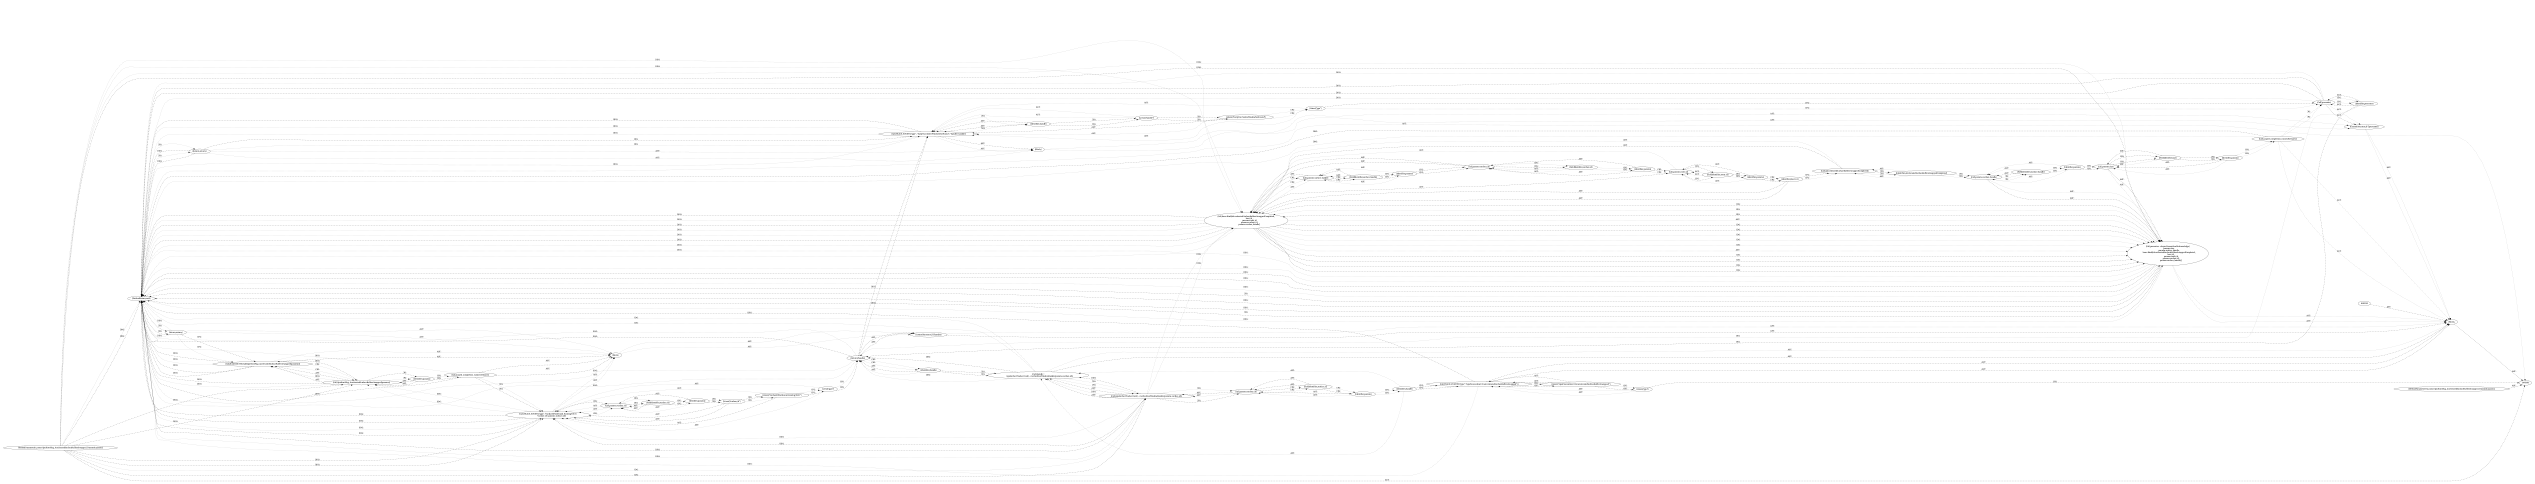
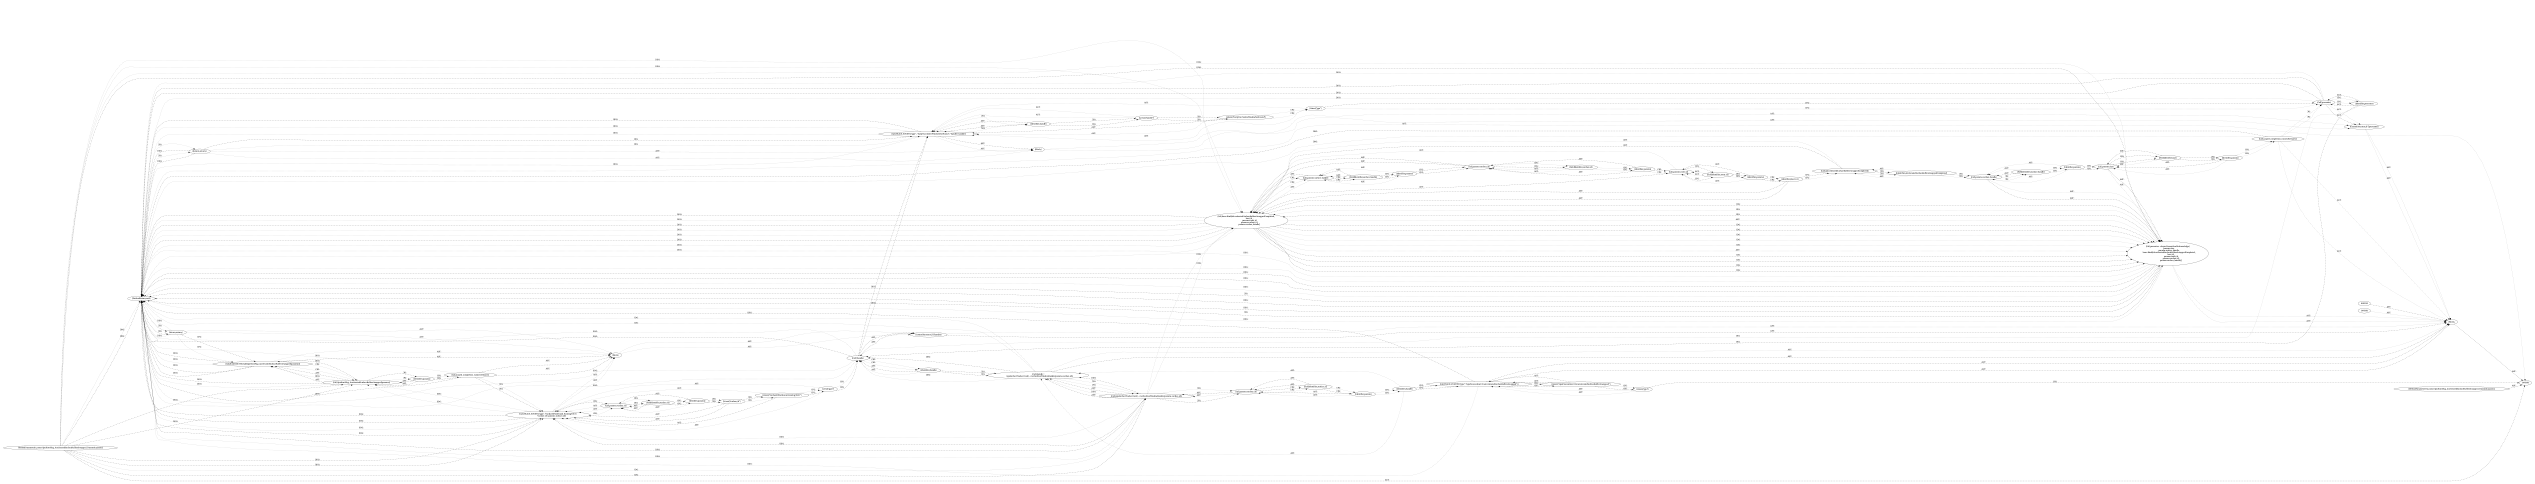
none -> (2364, 311)
(858, 358) -> (858, 358)
